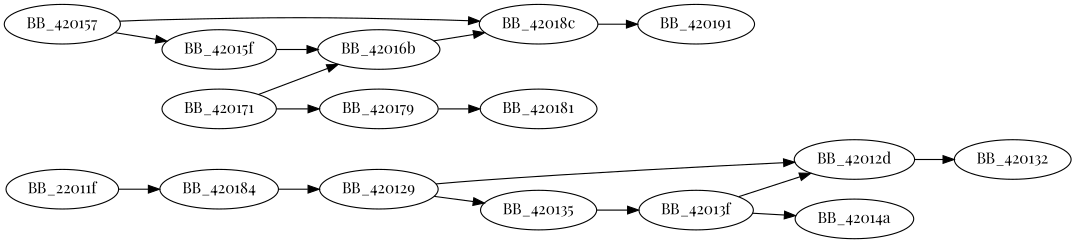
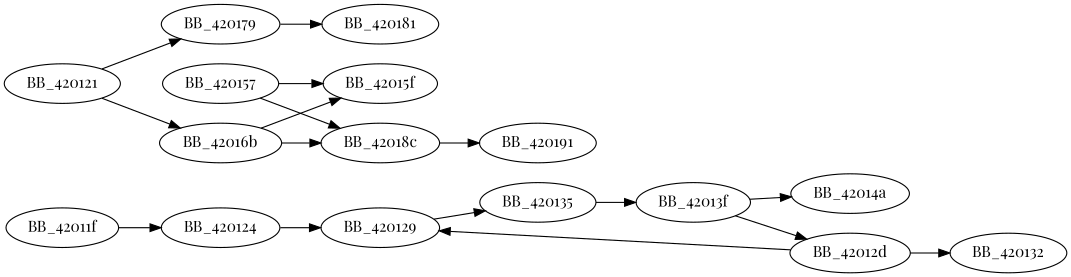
(292, 50) -> (291, 117)
(219, 109) -> (62, 84)
(610, 172) -> (620, 241)
(62, 189) -> (62, 228)
(219, 189) -> (221, 228)
